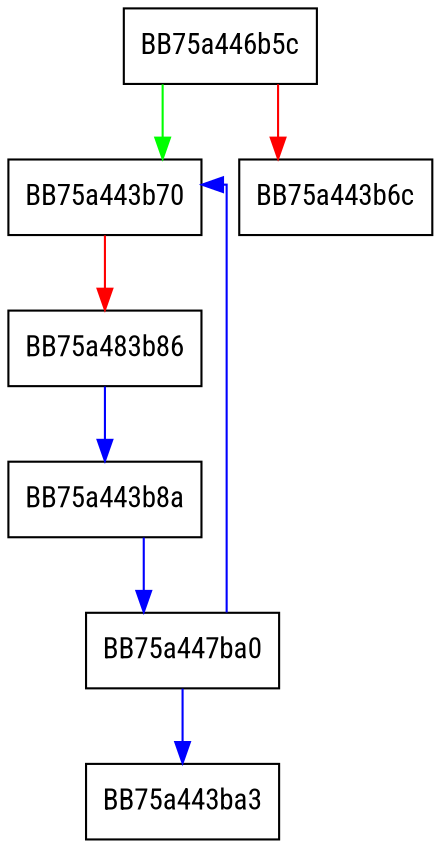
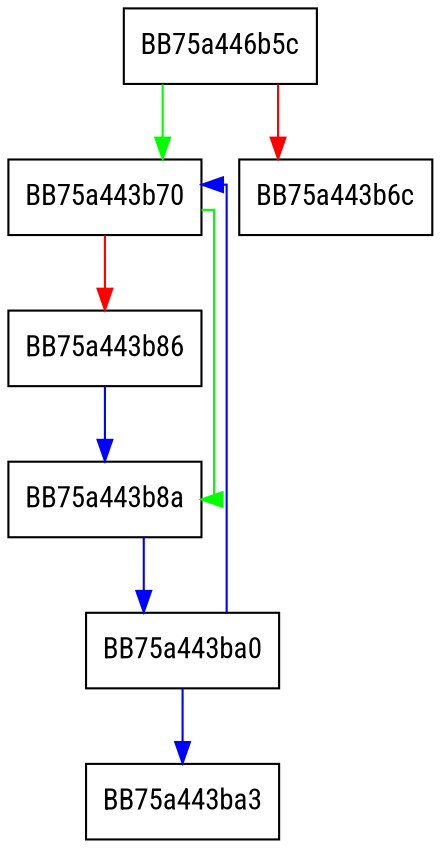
(105, 348) -> (105, 348)
none -> (214, 349)
(183, 651) -> (183, 651)
